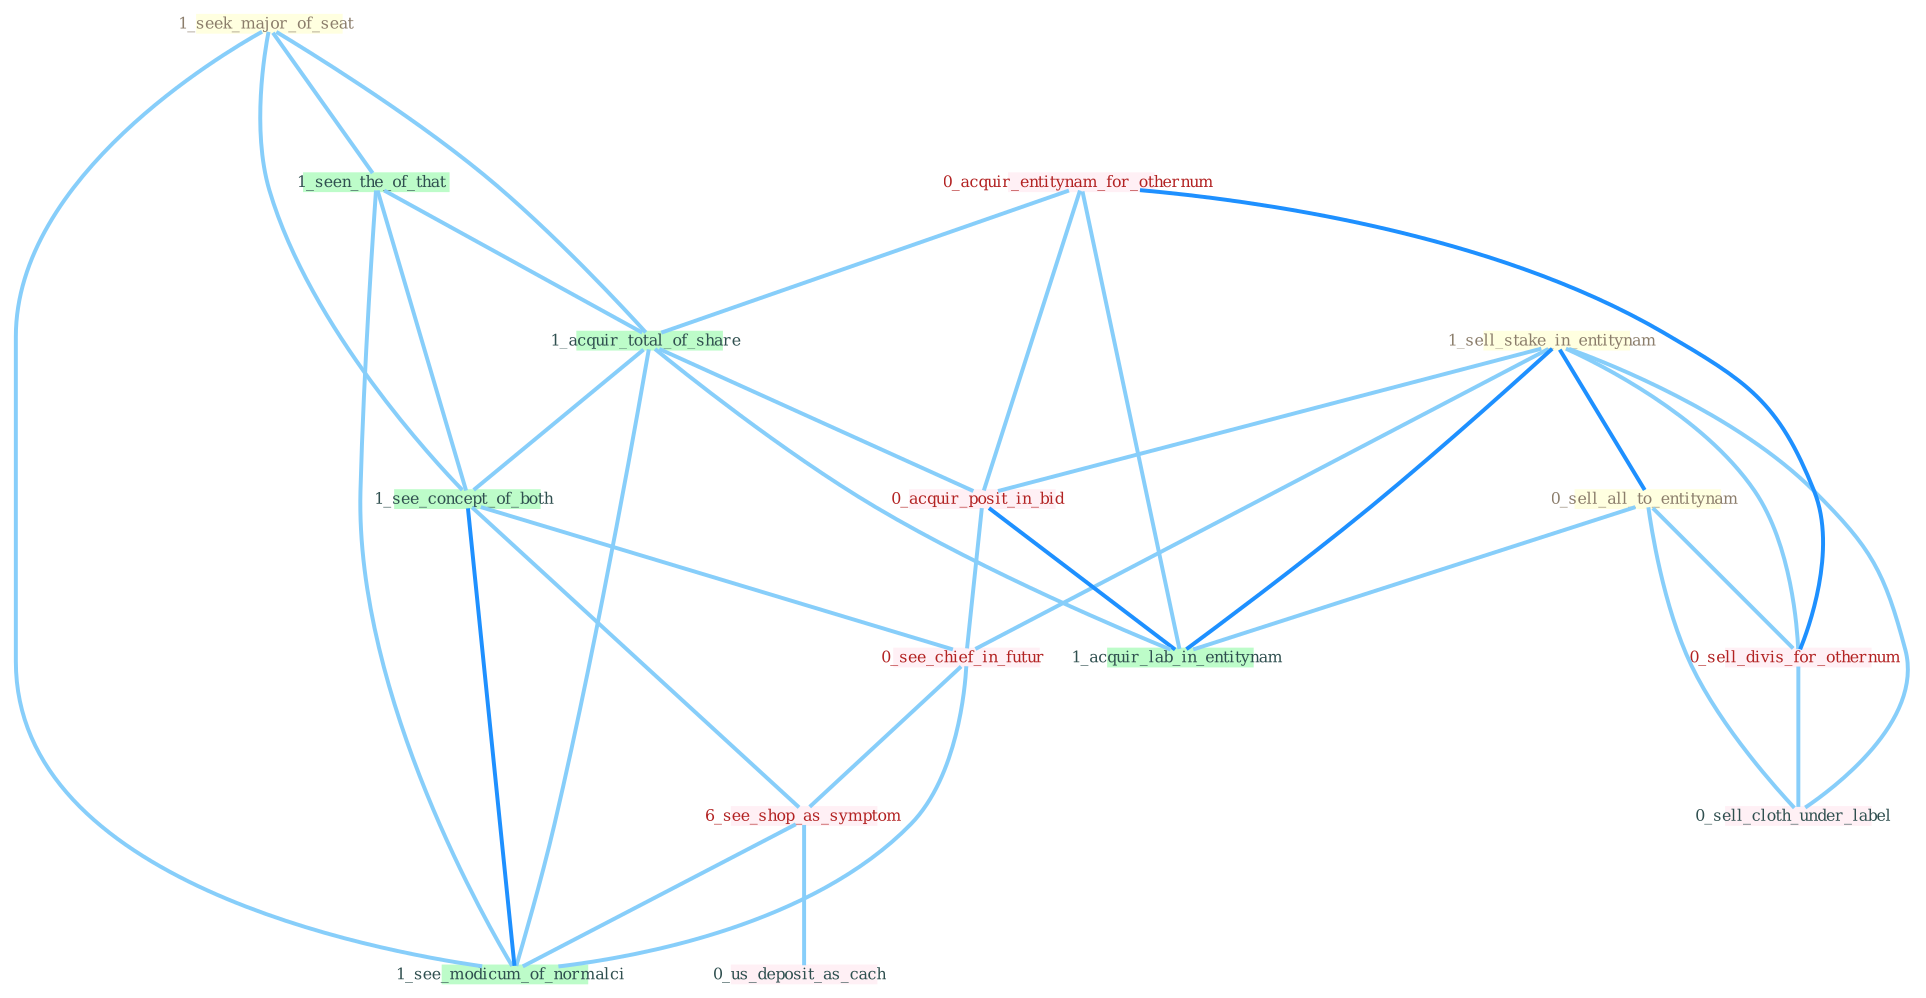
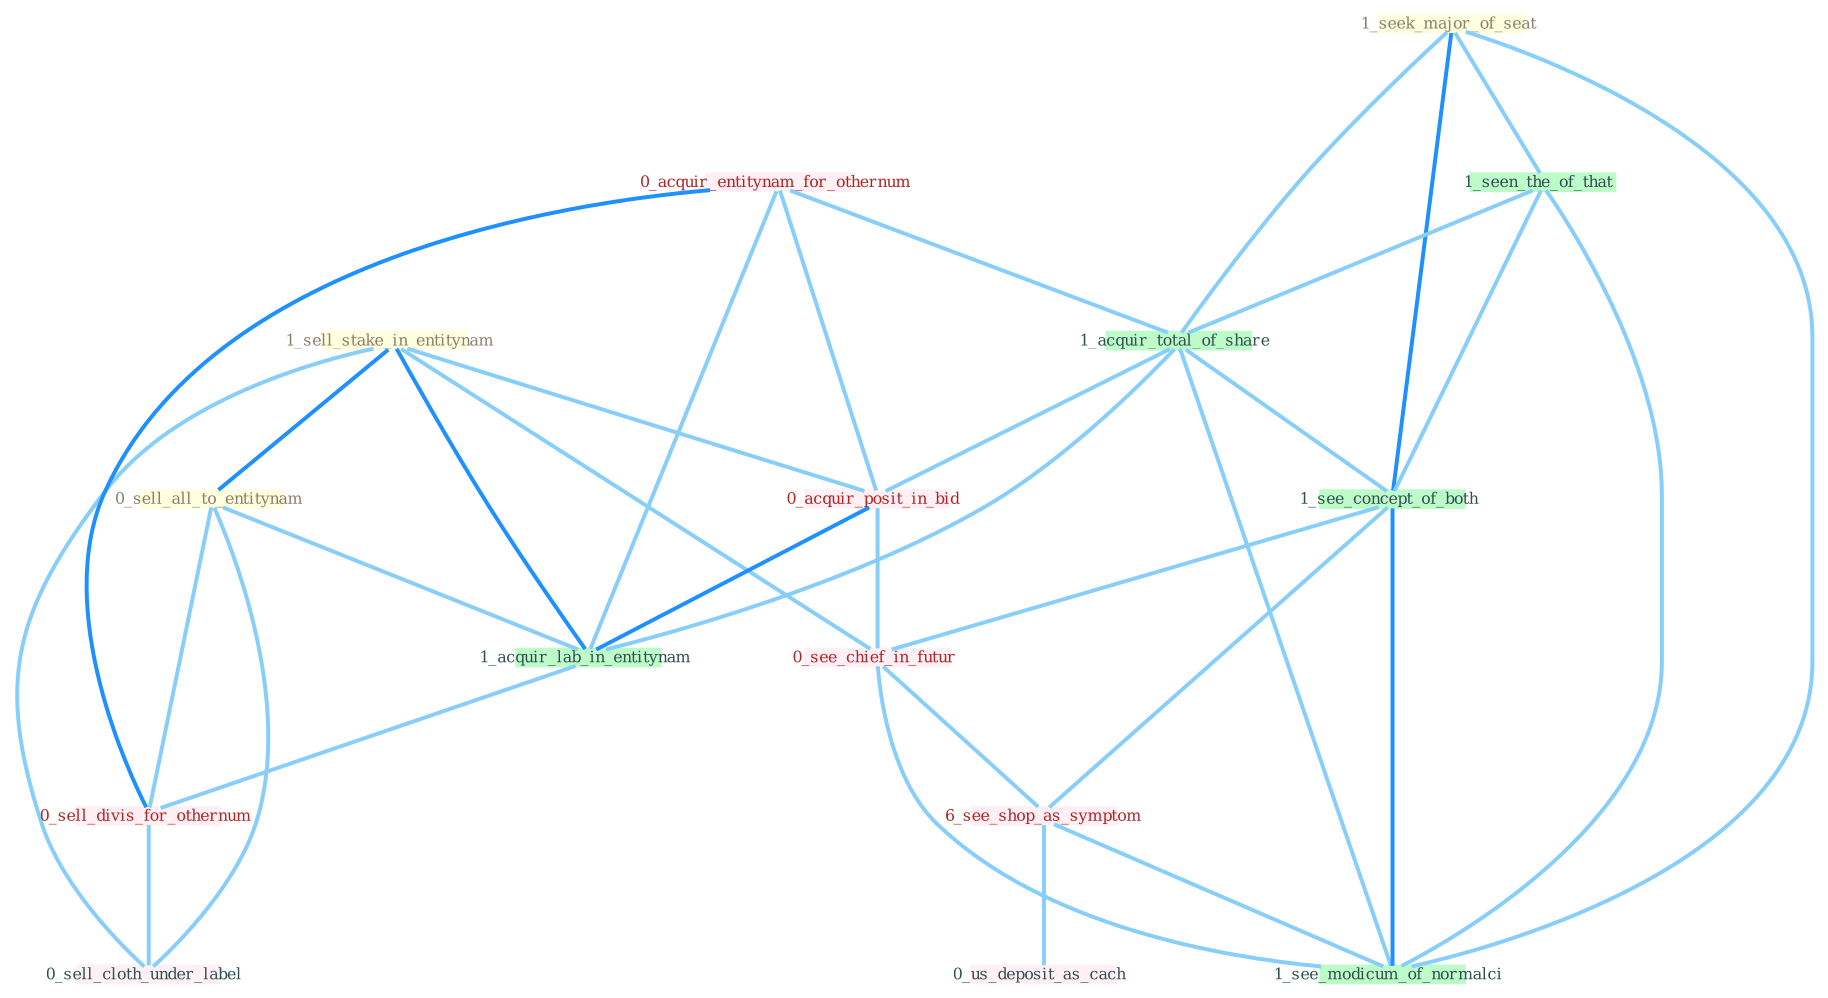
(308, 282) -> (1421, 273)
(1732, 462) -> (368, 737)
